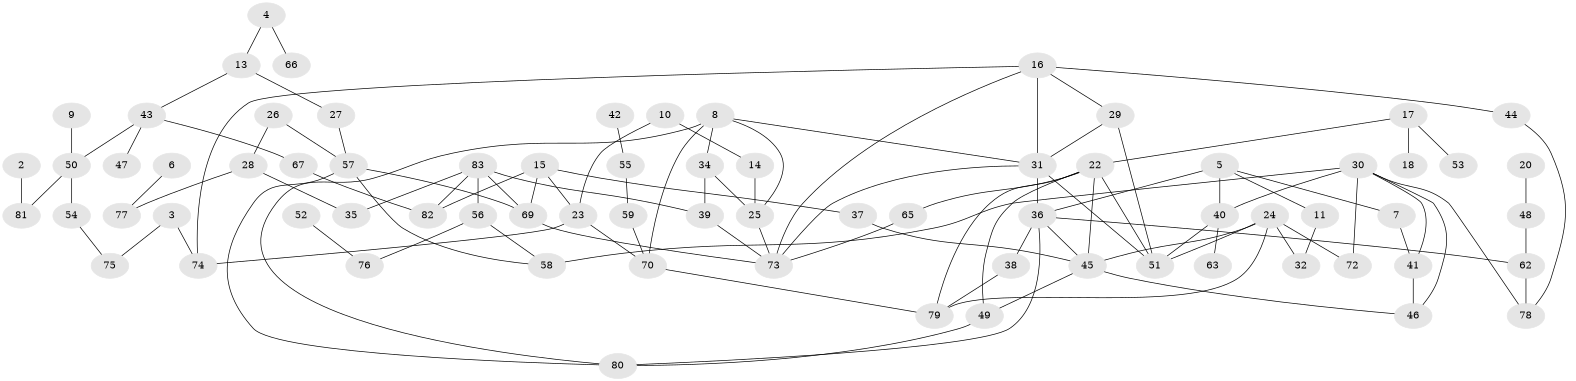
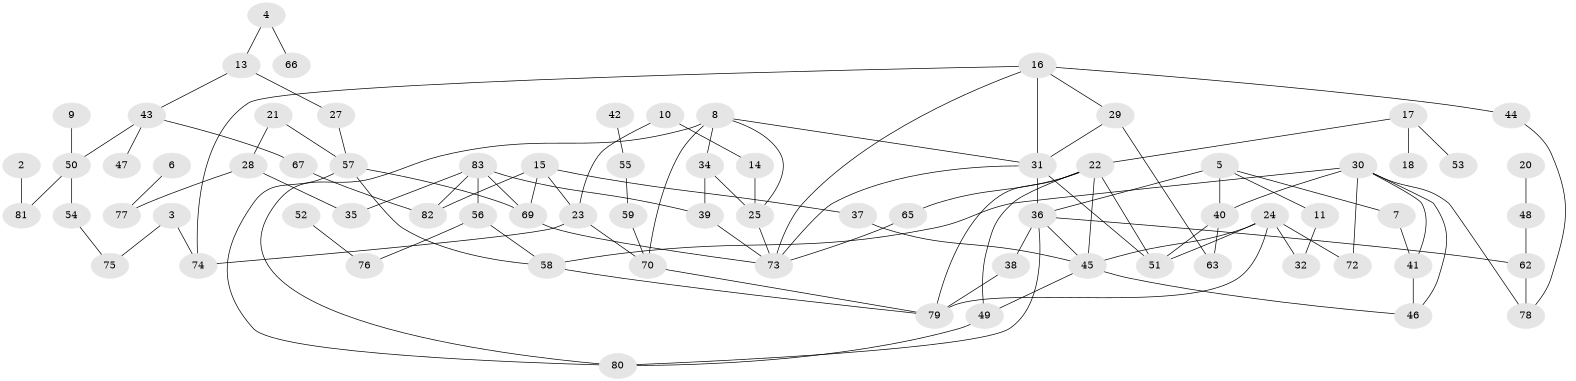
(273, 116) -> (273, 116)
(1134, 184) -> (1166, 194)
none -> (740, 293)
